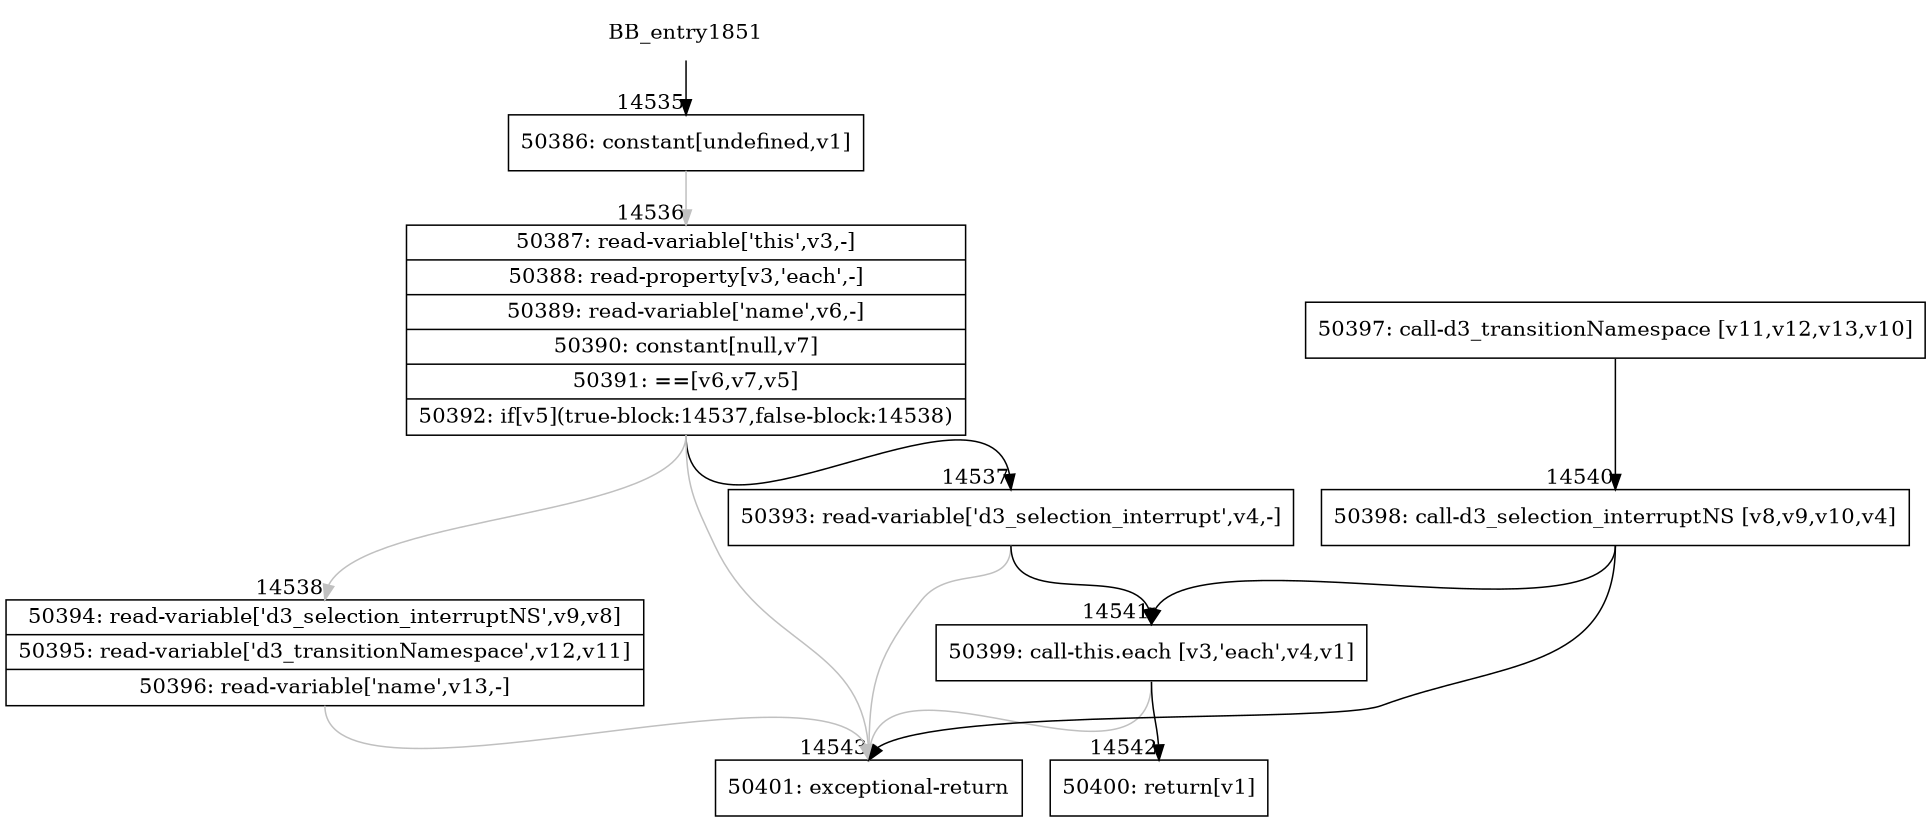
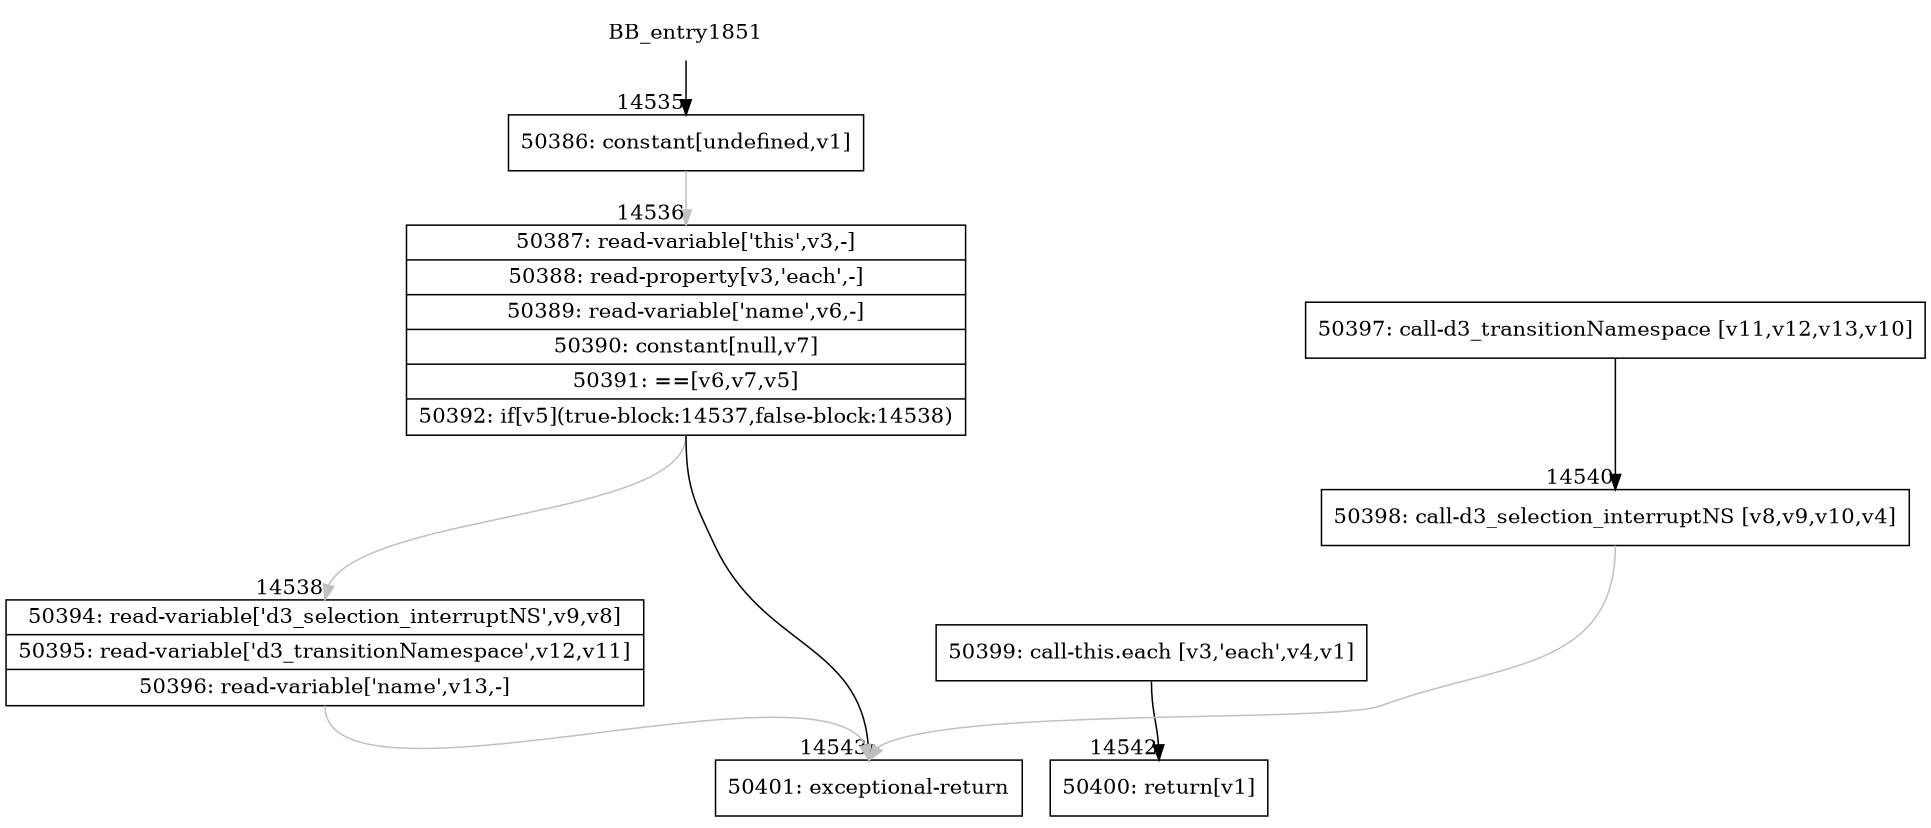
(1011, 518) -> none
(1391, 585) -> none
(756, 603) -> (756, 603)
(1284, 714) -> (1284, 714)
(977, 715) -> none
